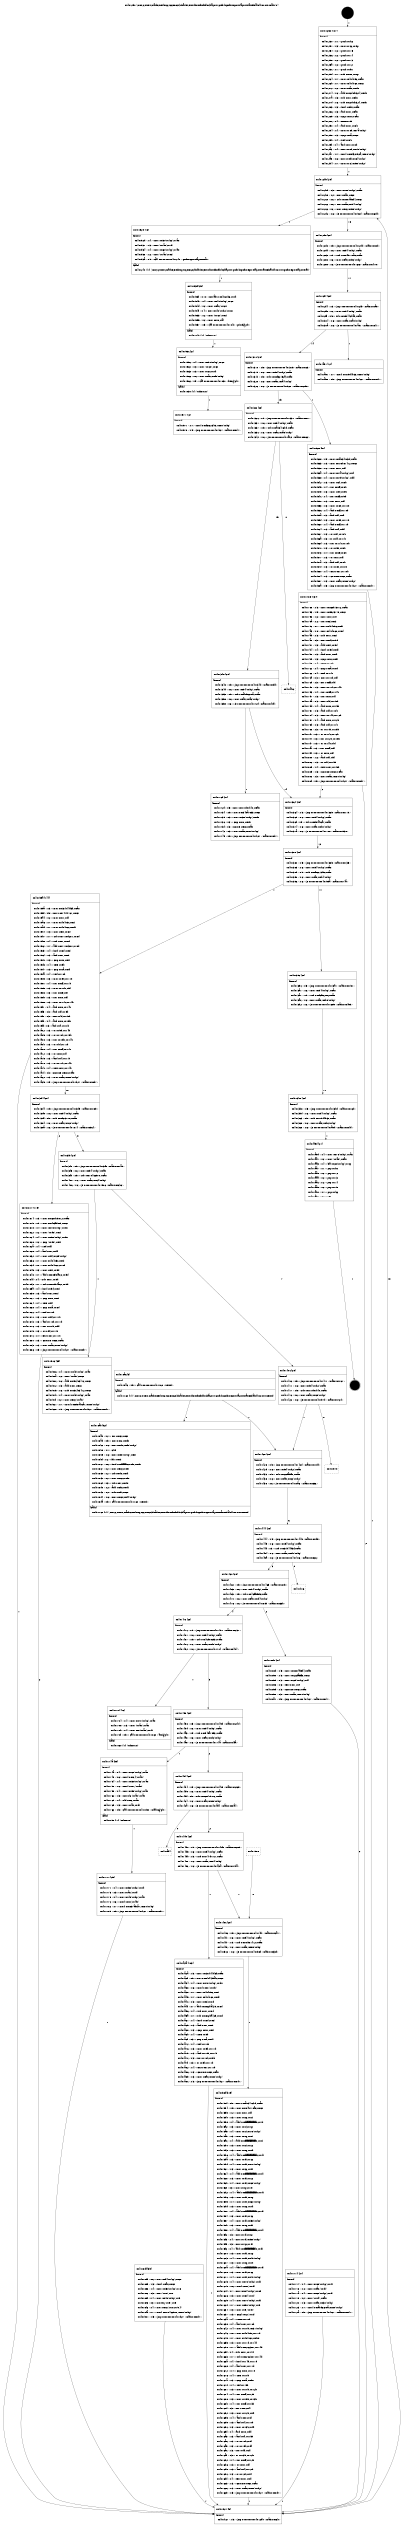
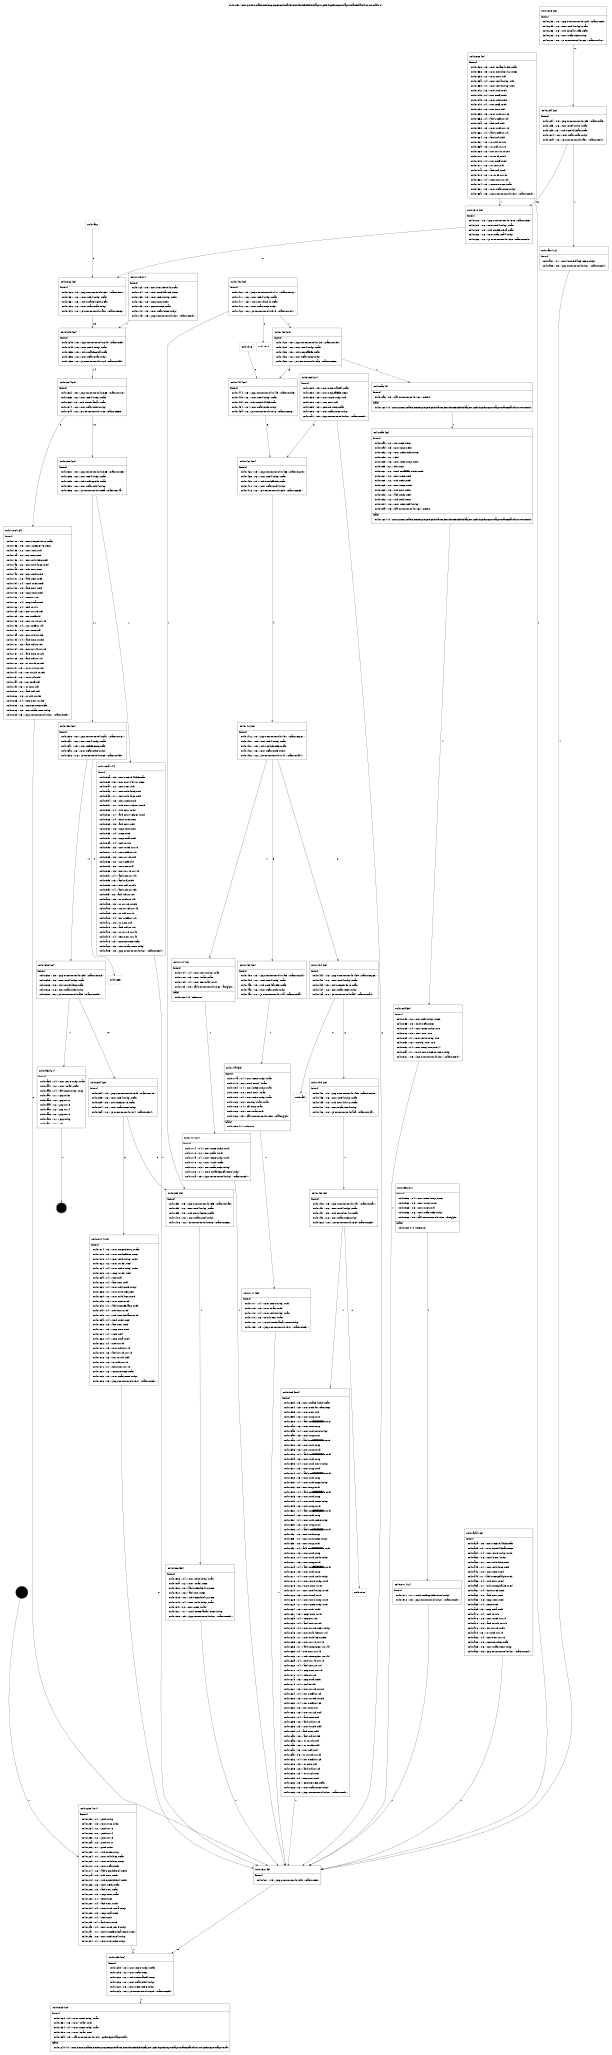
(348, 224) -> none
(219, 311) -> none
(312, 344) -> (537, 202)
(280, 400) -> (263, 258)
(319, 415) -> (500, 201)
(284, 563) -> (92, 253)
(245, 750) -> (125, 324)
none -> (440, 763)
(321, 791) -> (42, 468)
none -> (115, 980)
none -> (210, 1067)
(65, 1090) -> (97, 1038)
none -> (559, 1155)
(202, 1277) -> (167, 733)
(252, 1421) -> (375, 370)
(295, 1573) -> (252, 364)
(274, 1631) -> (302, 438)
none -> (218, 1750)
none -> (411, 1756)
(208, 1759) -> (308, 860)
(251, 1886) -> (352, 1407)
(209, 1914) -> none
